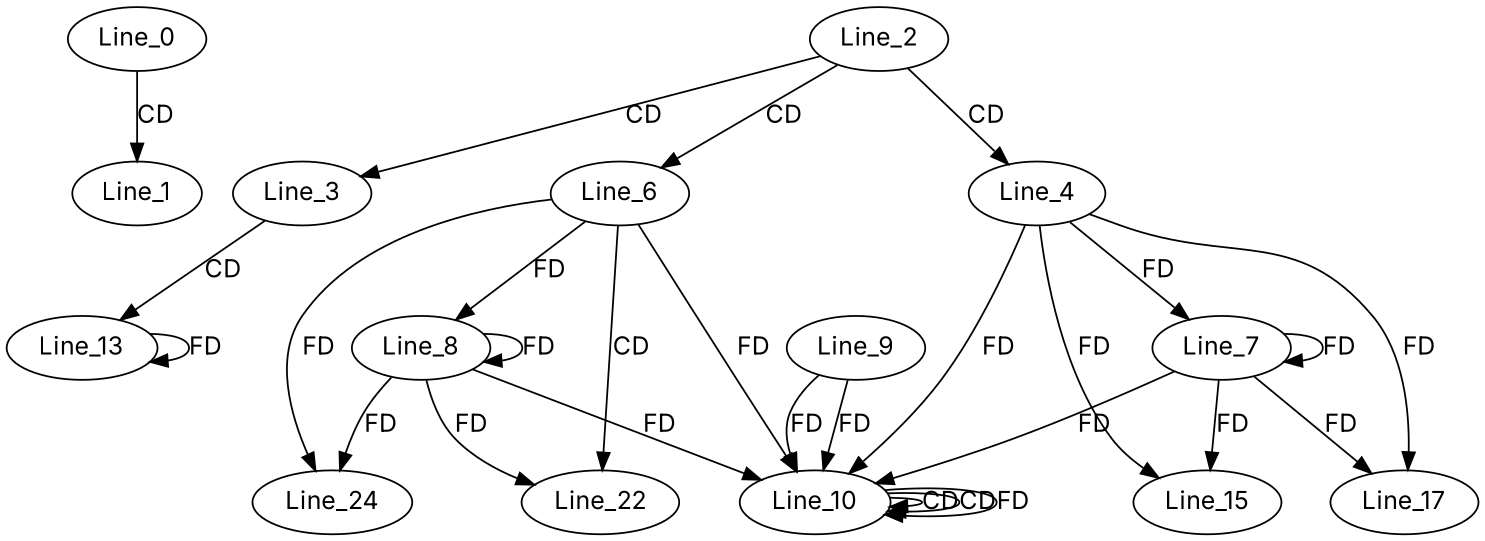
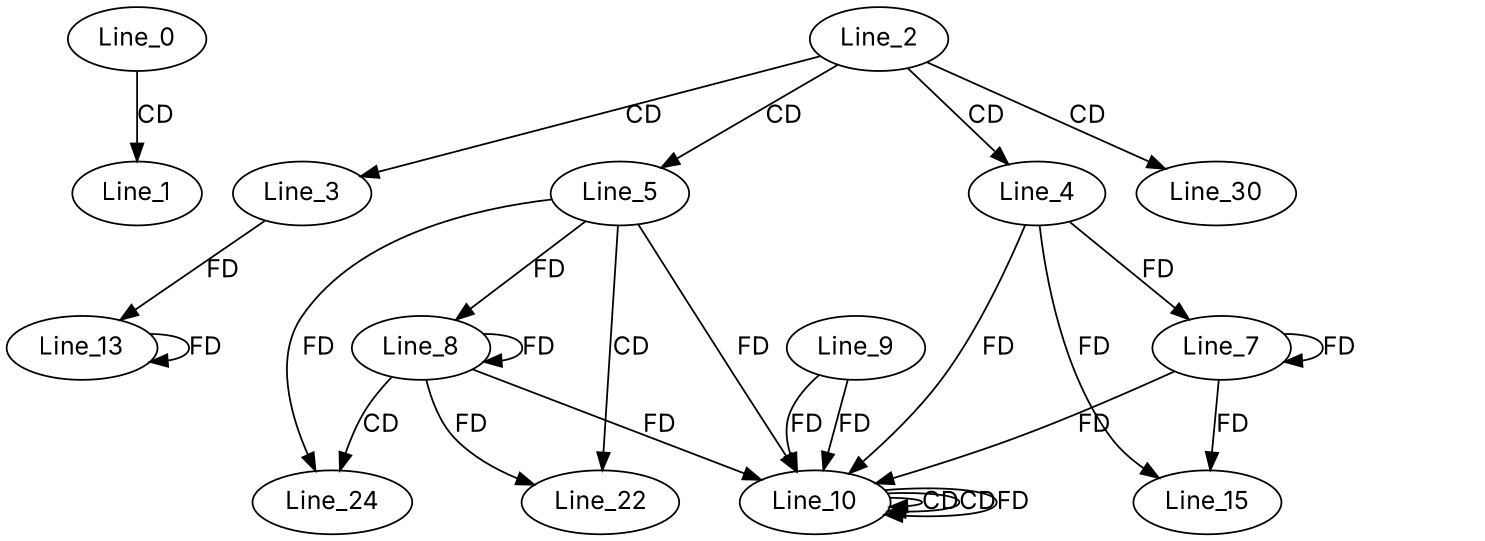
(620, 193) -> (620, 193)
none -> (1216, 193)
(223, 271) -> (223, 271)
(381, 425) -> (381, 425)
(1404, 502) -> none
